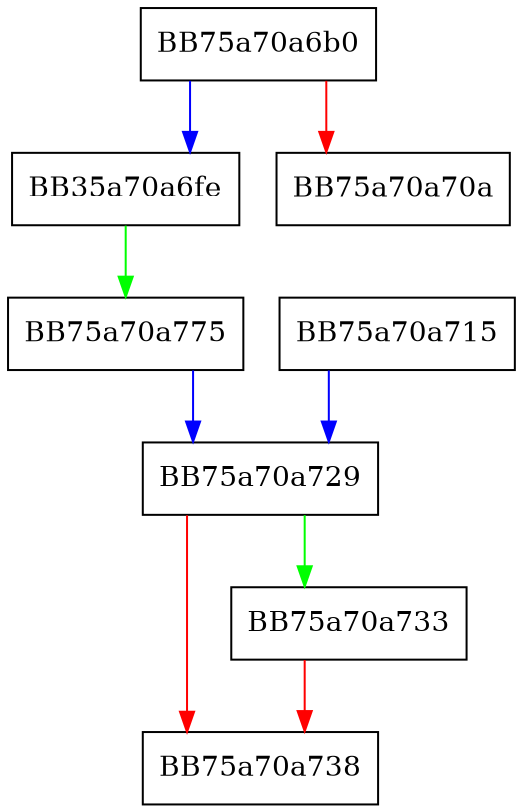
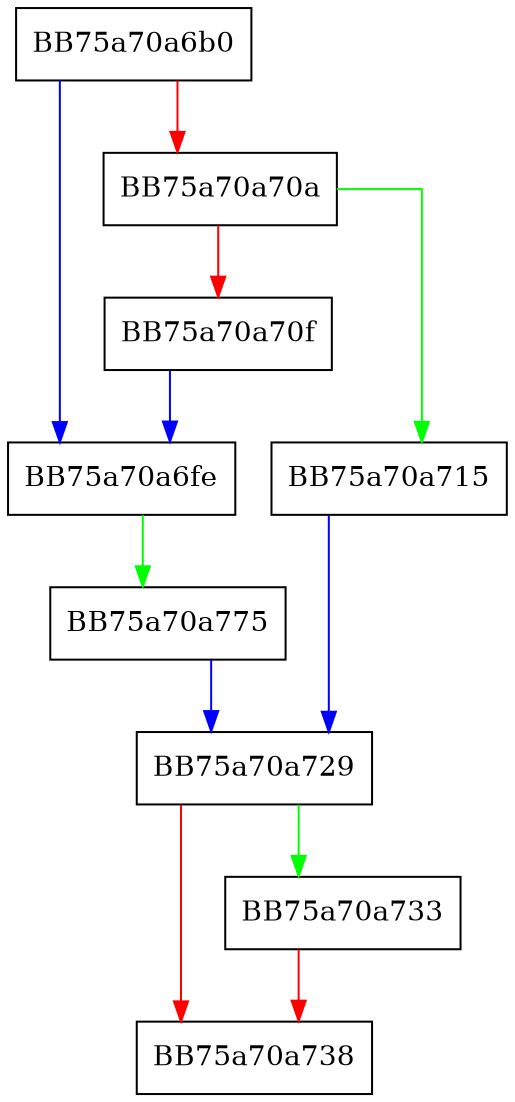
(126, 189) -> (122, 479)
none -> (422, 263)
none -> (218, 334)
